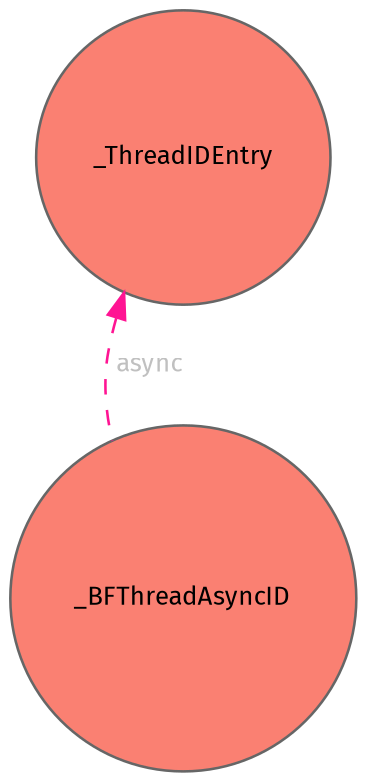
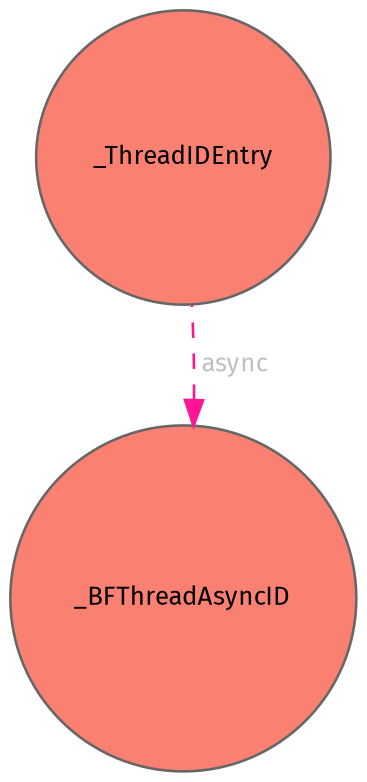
(106, 379) -> (194, 352)
